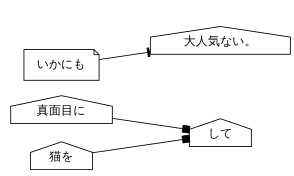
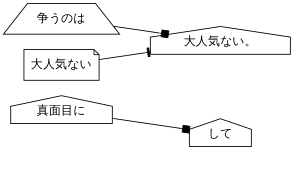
none -> (62, 19)
(62, 65) -> (62, 65)
(62, 157) -> none
